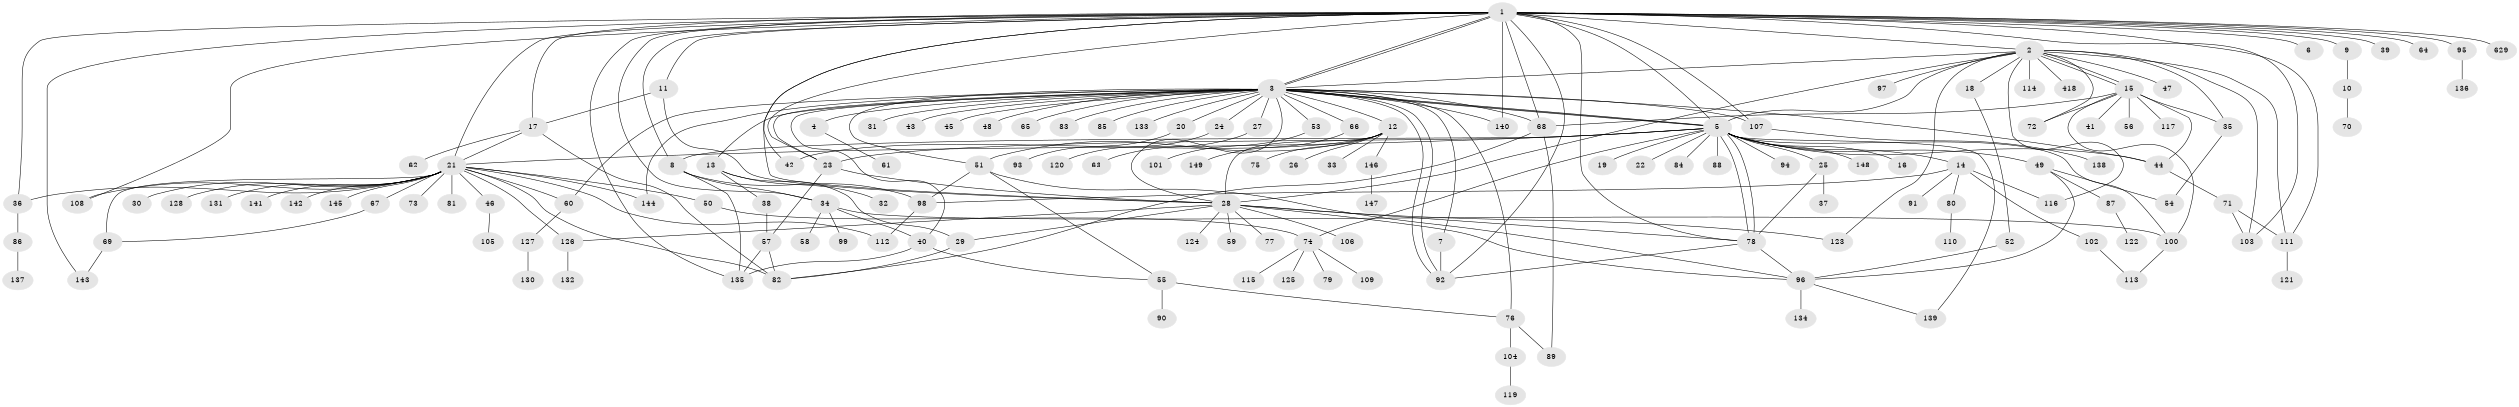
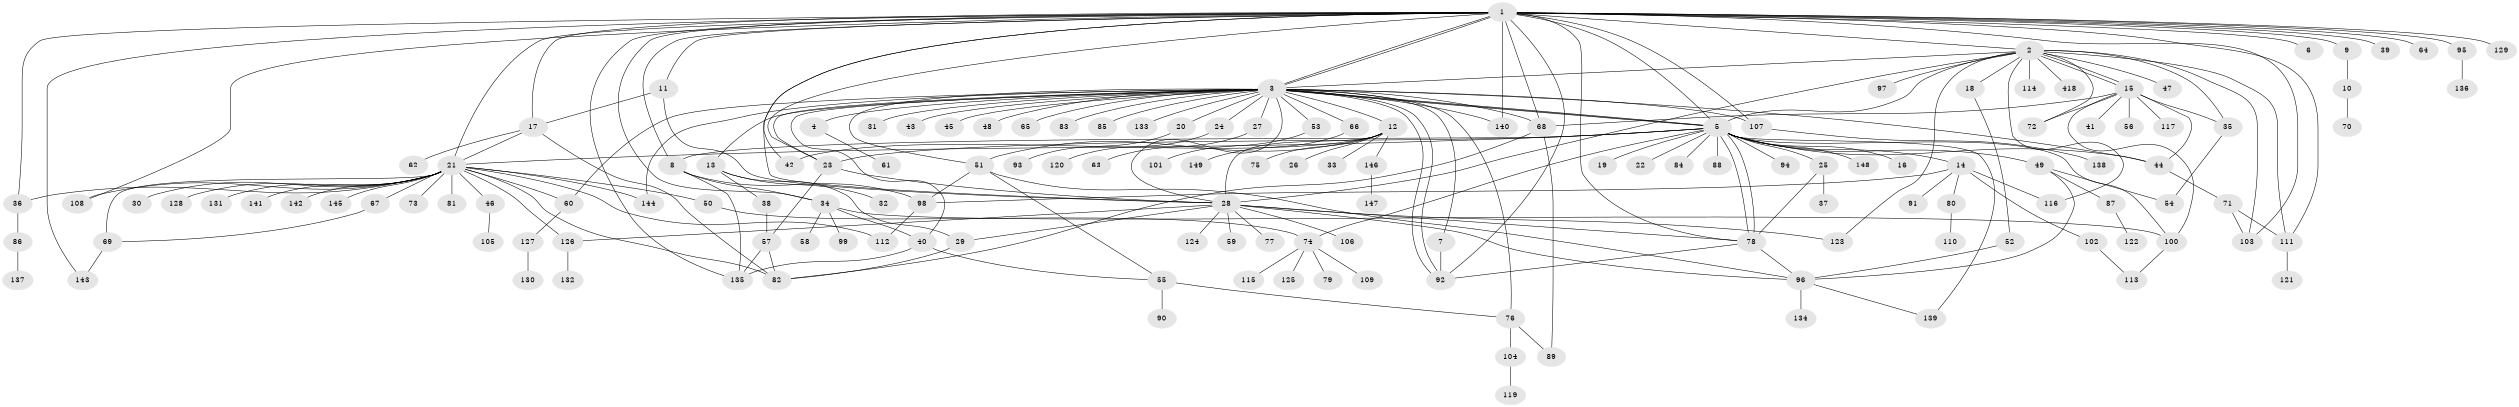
(2502, 51) -> (2502, 51)
